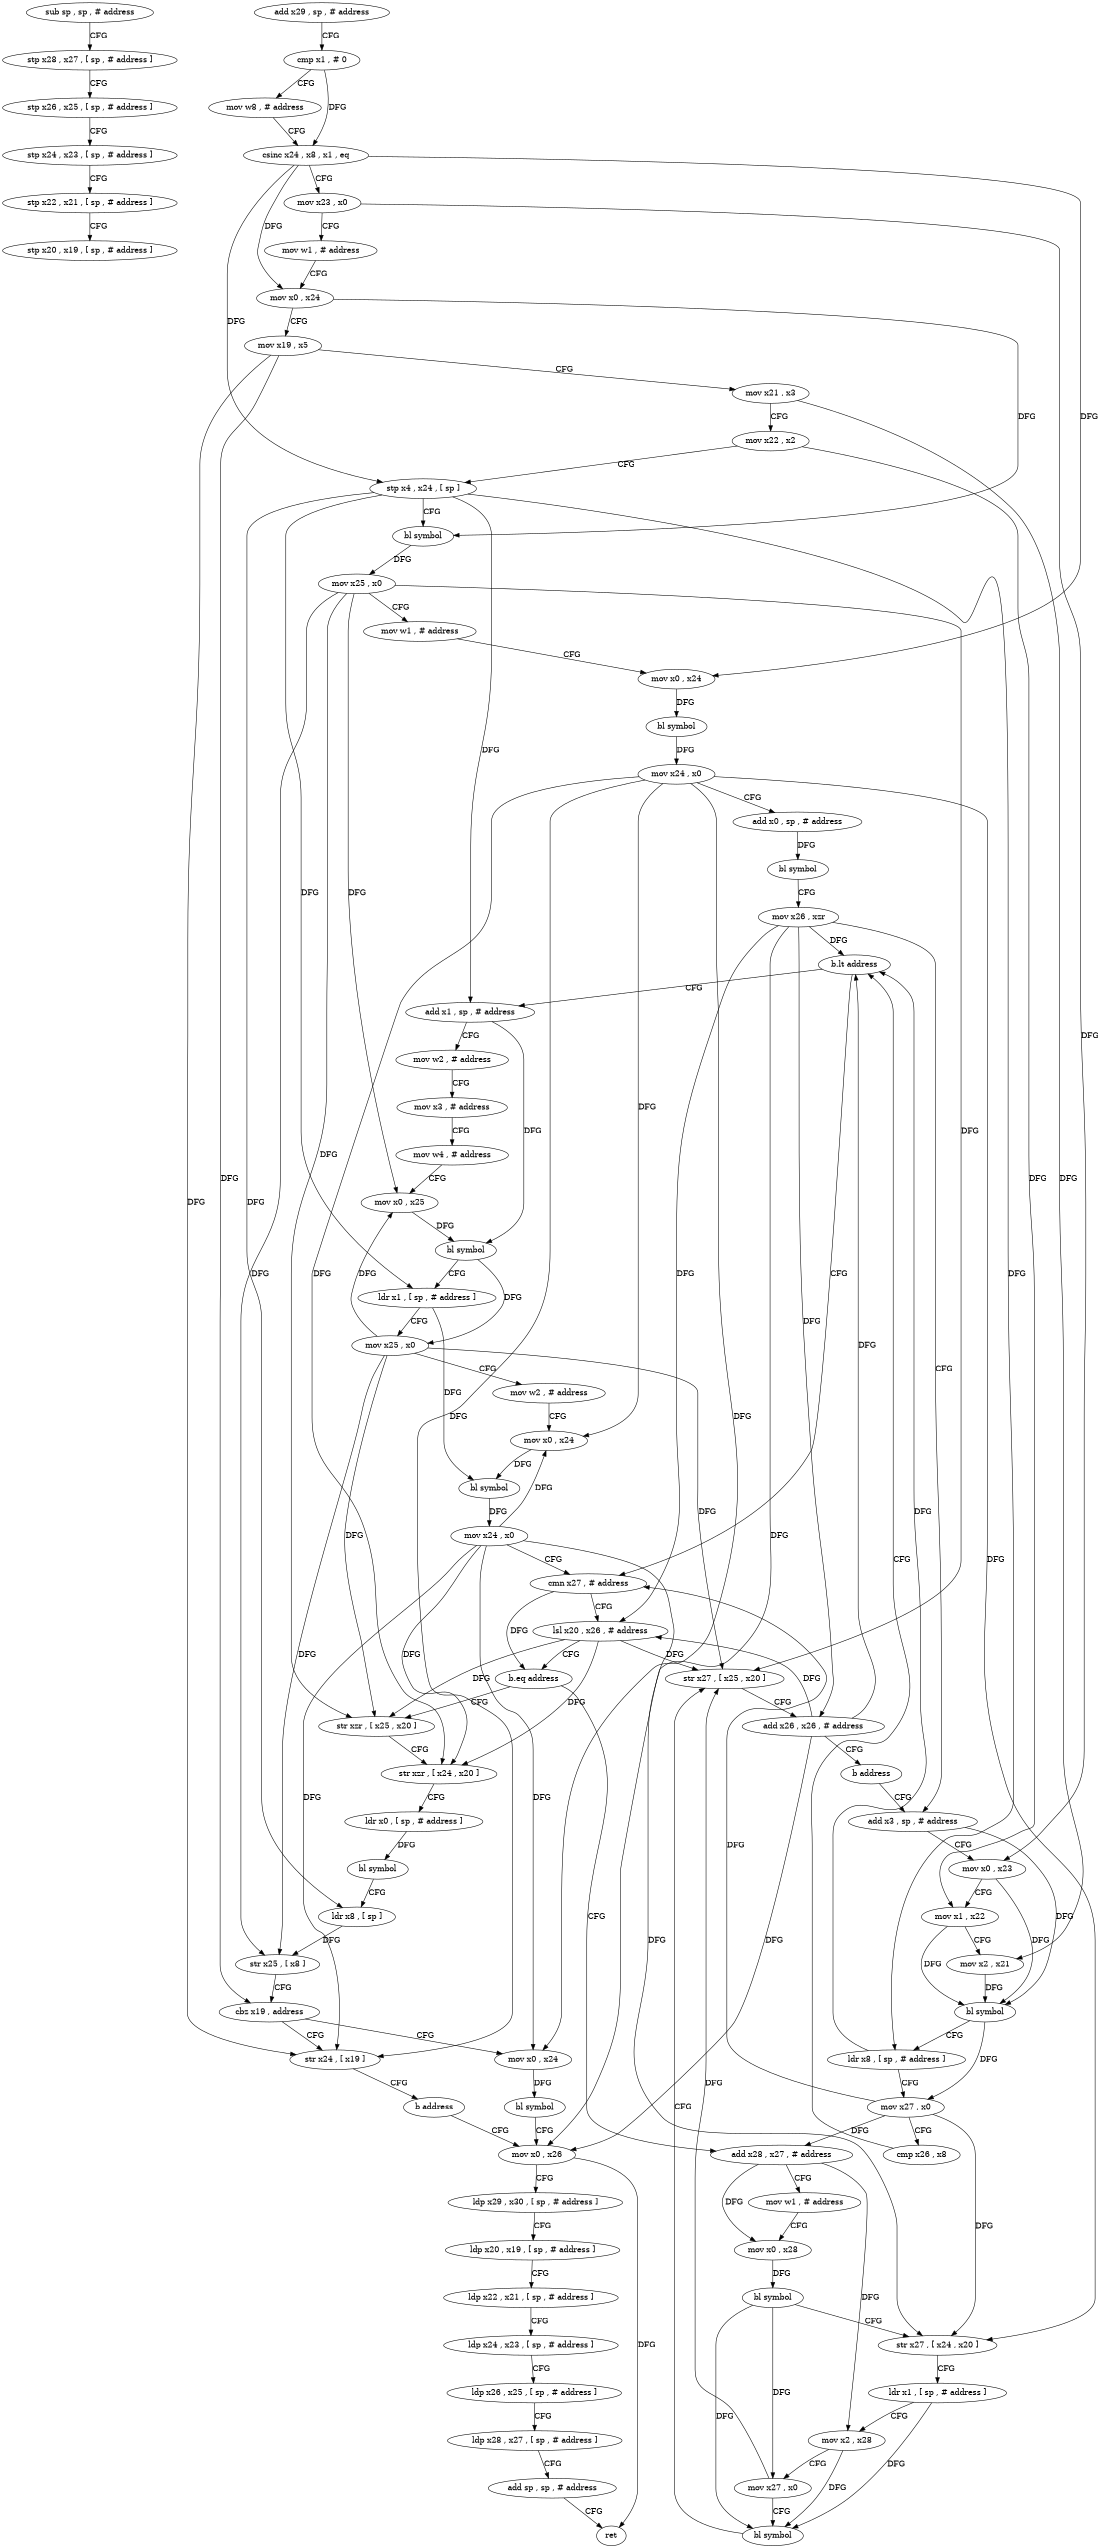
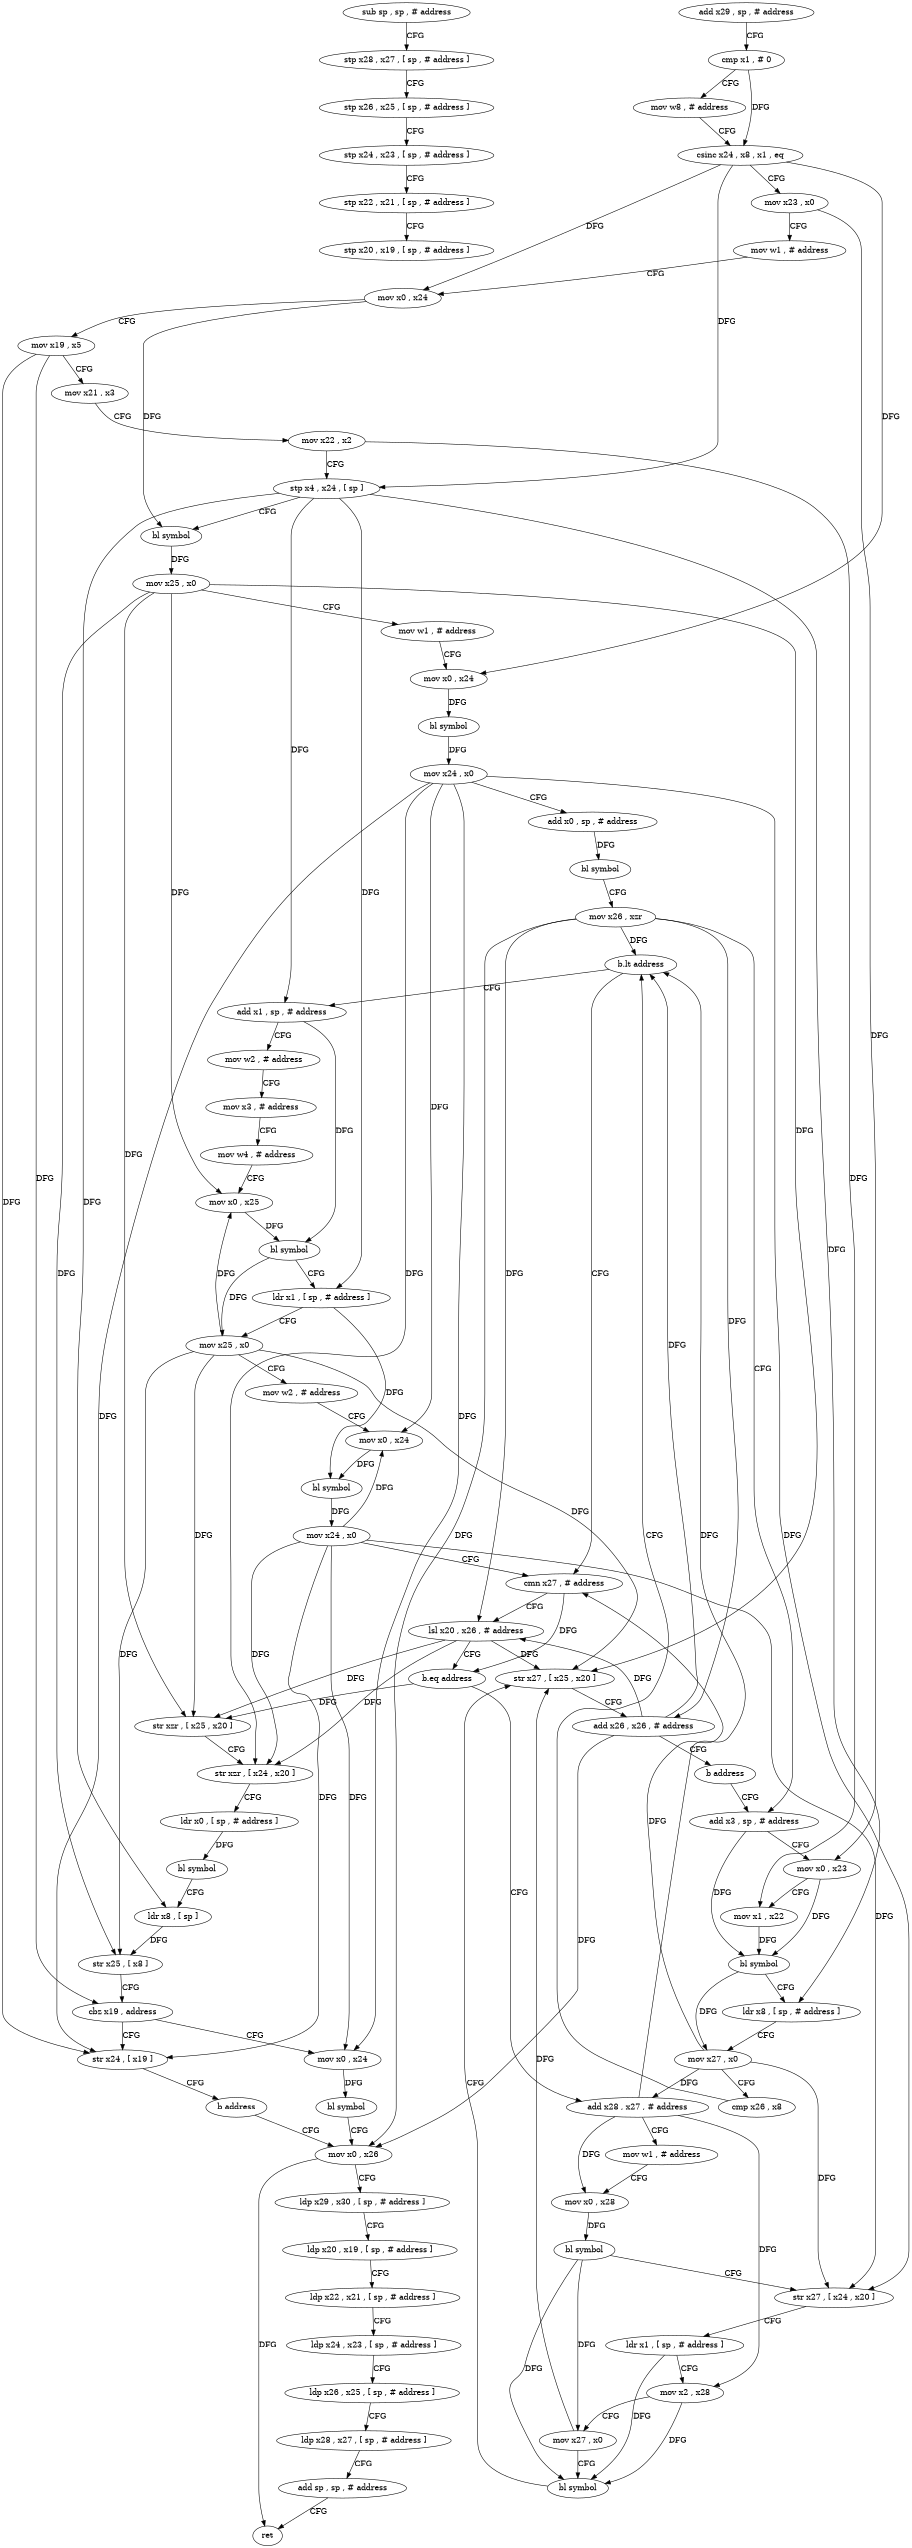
(916, 1548) -> (700, 1552)
(479, 1703) -> (328, 1703)
(985, 1965) -> none
